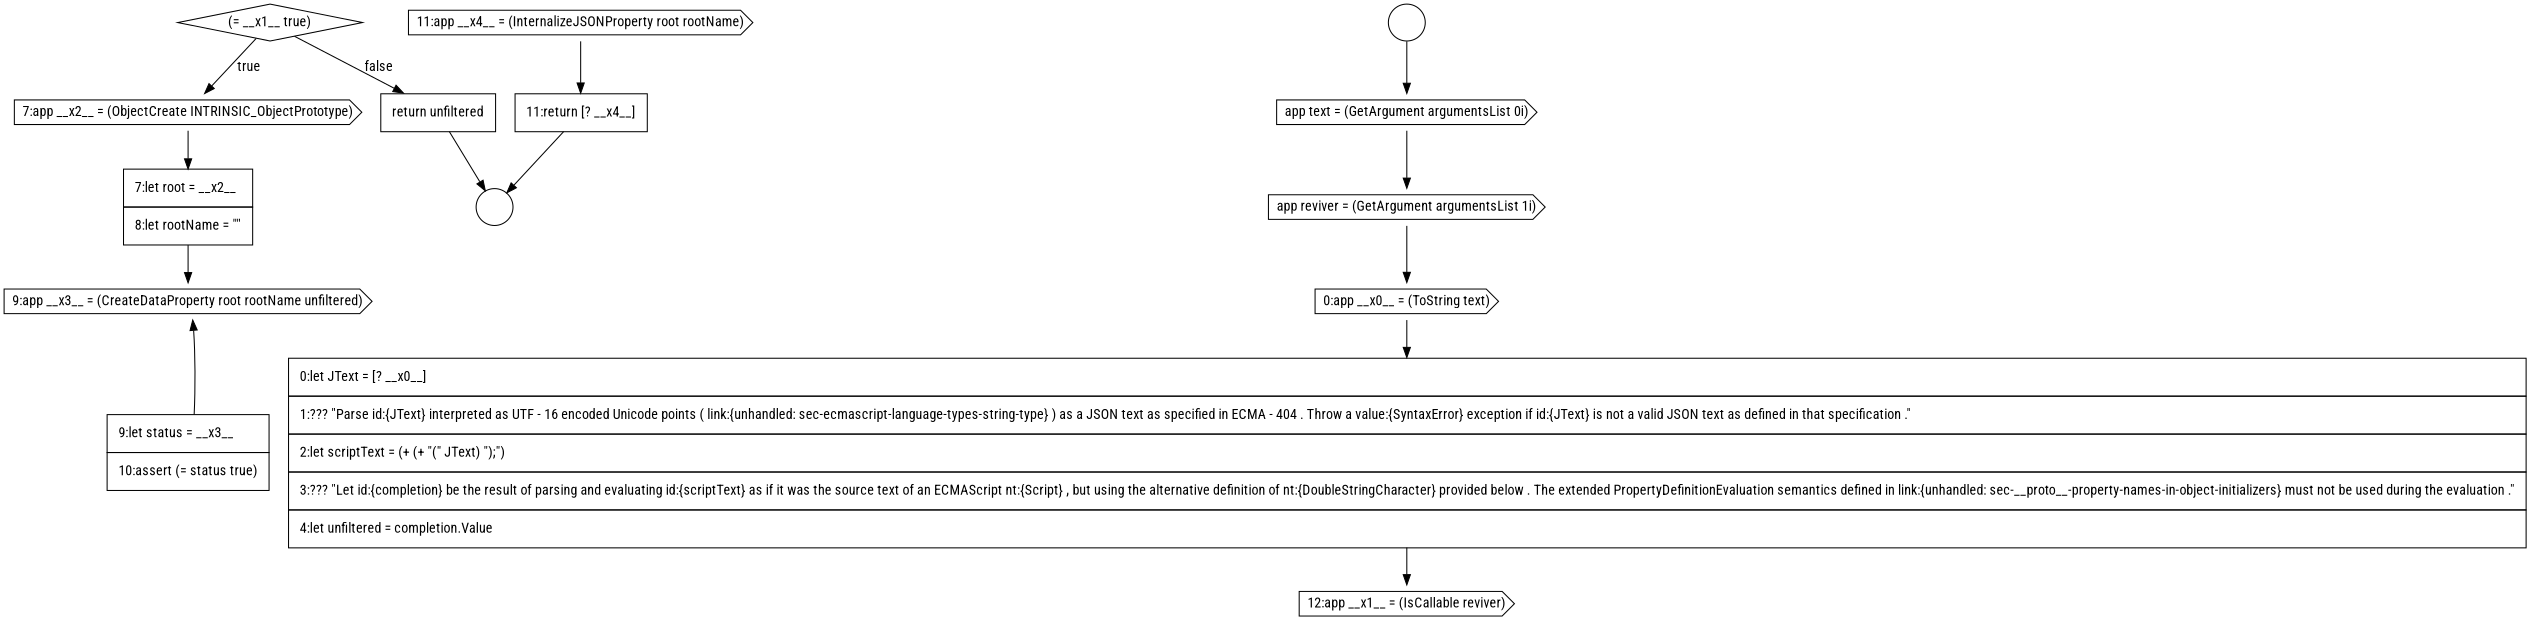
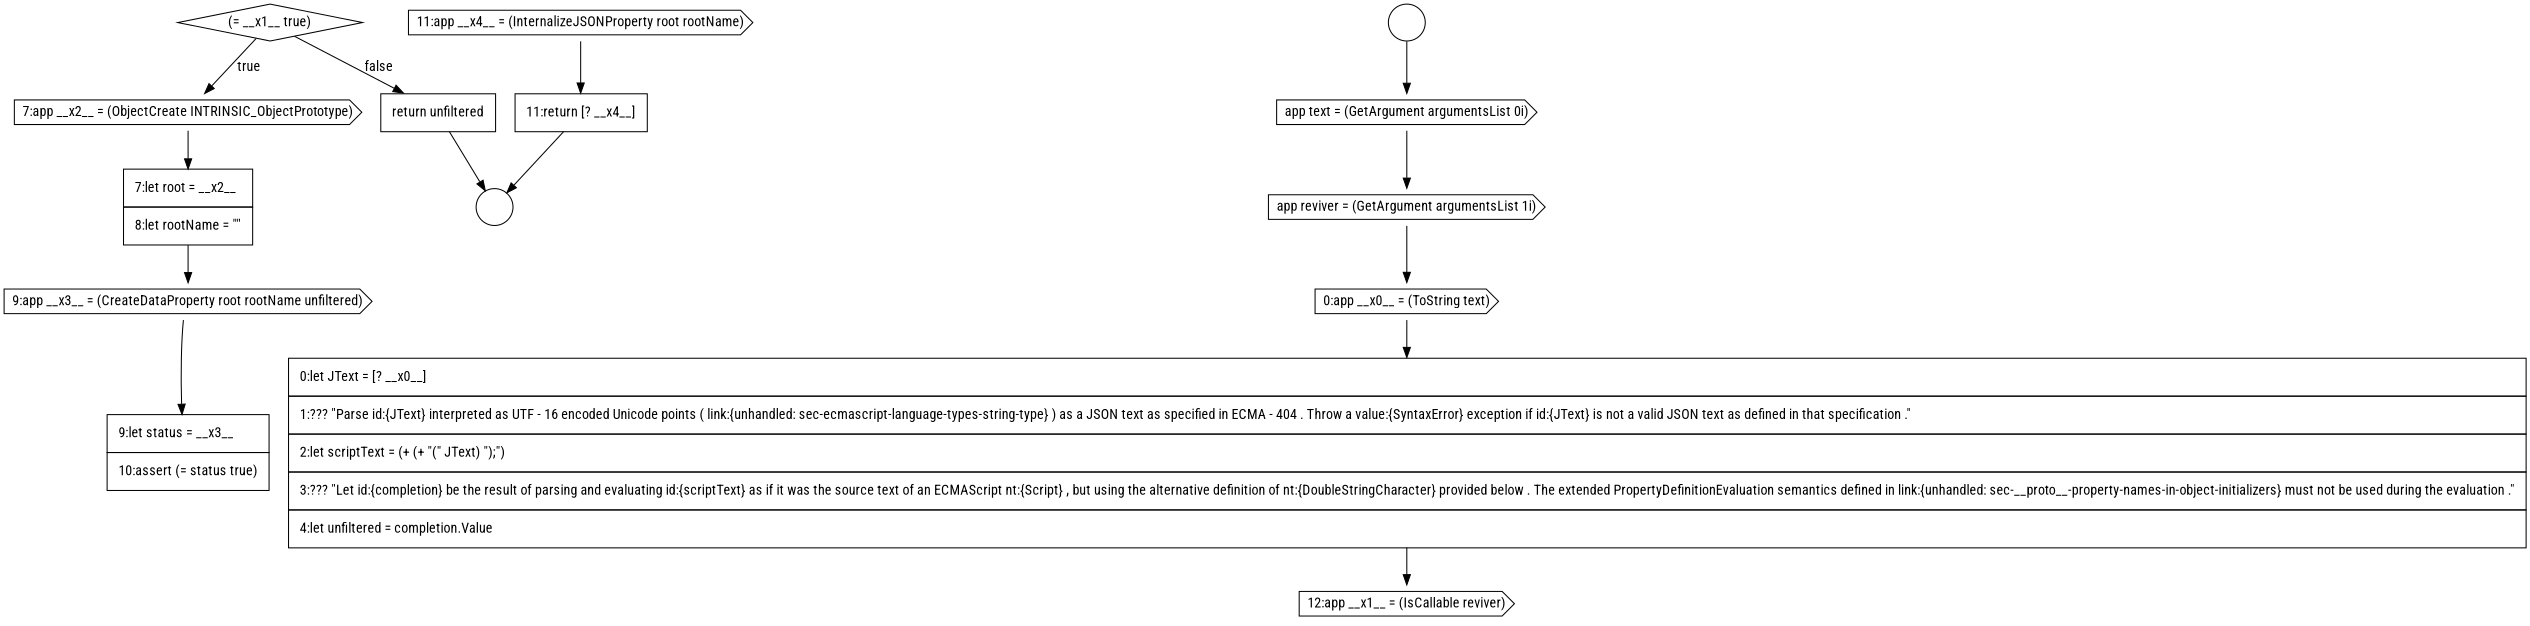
(195, 372) -> (181, 362)
